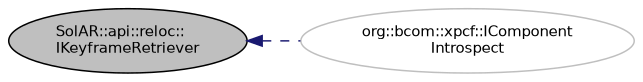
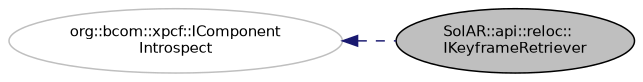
(281, 41) -> (377, 41)
